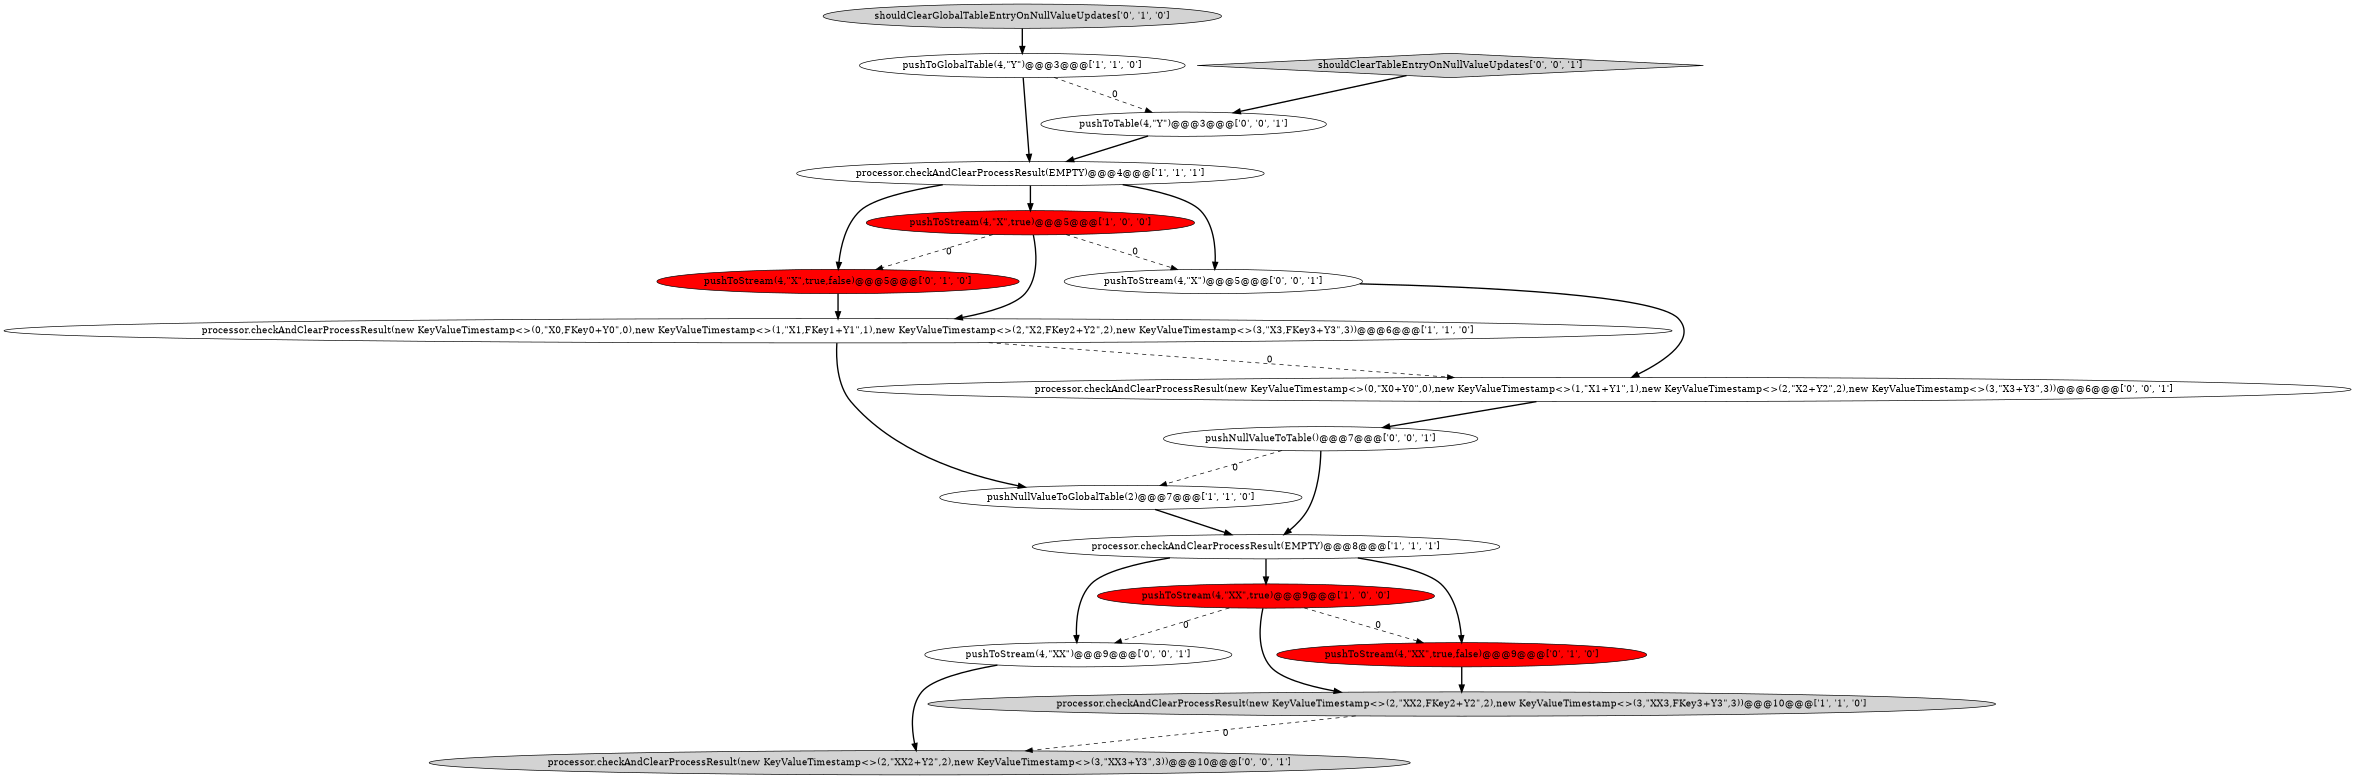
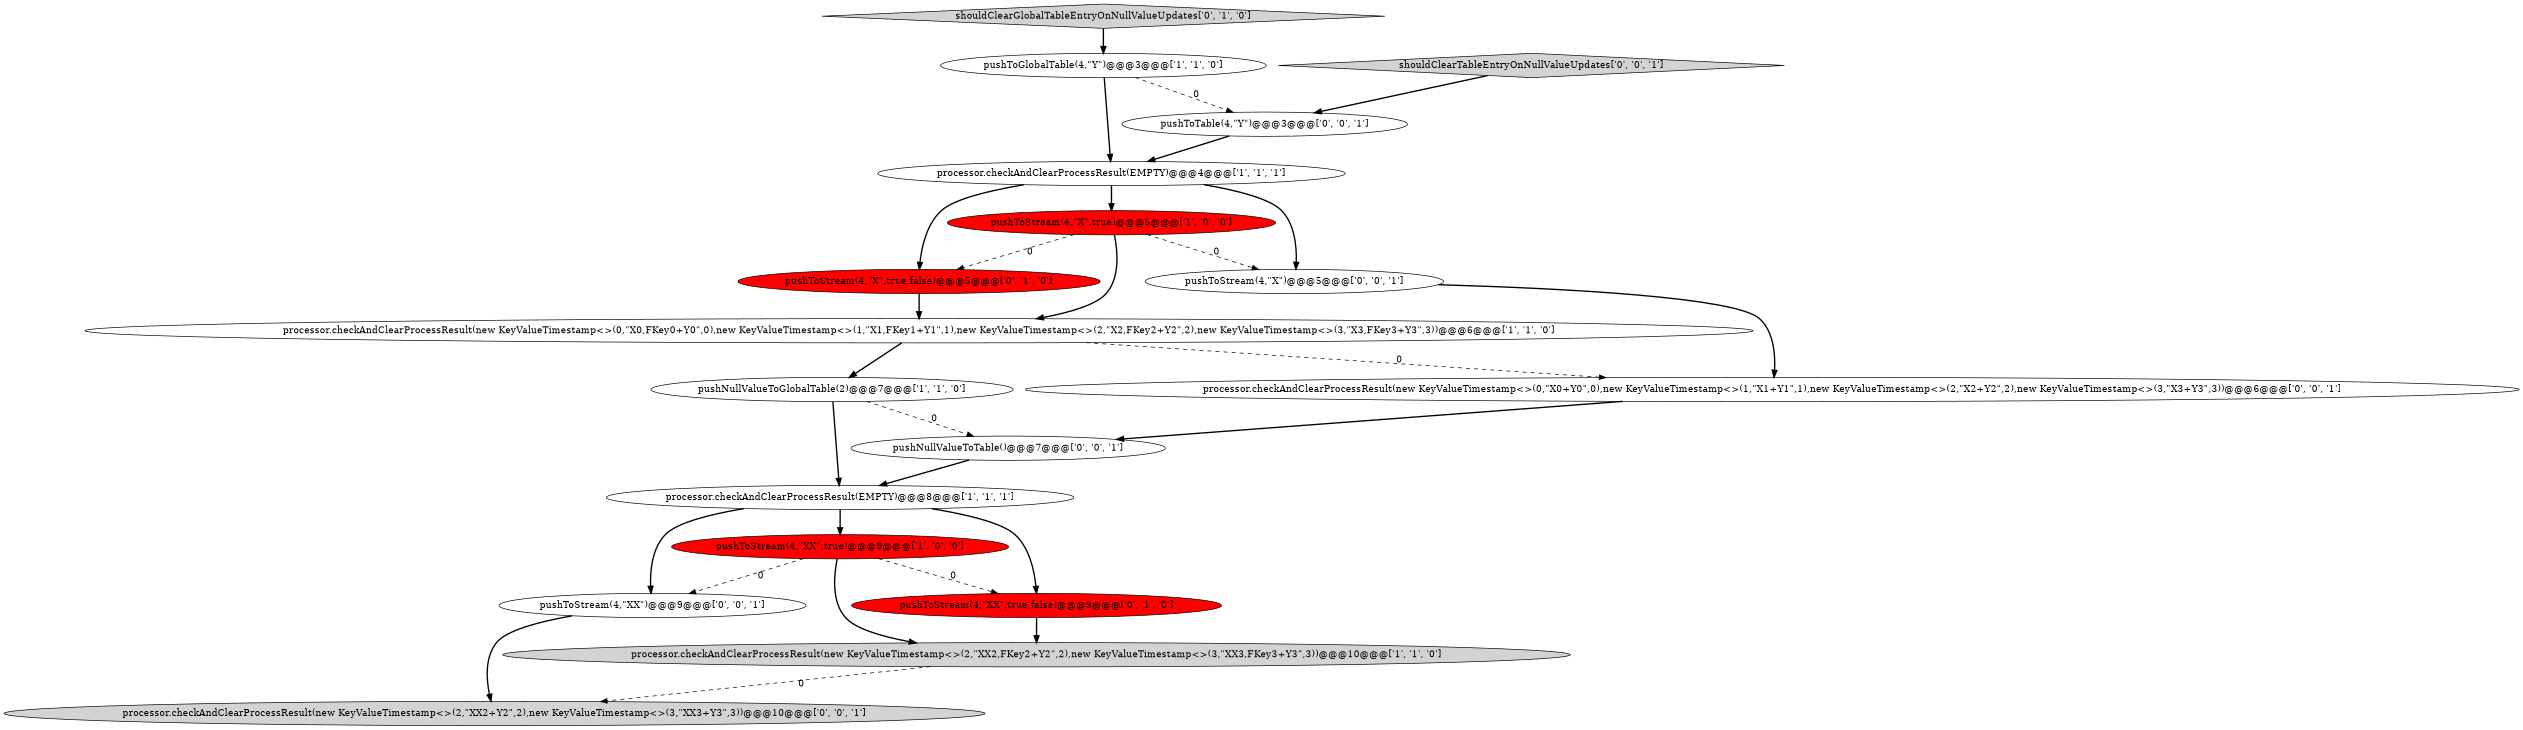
(1022, 16) -> (1103, 16)
(1224, 467) -> (917, 418)
